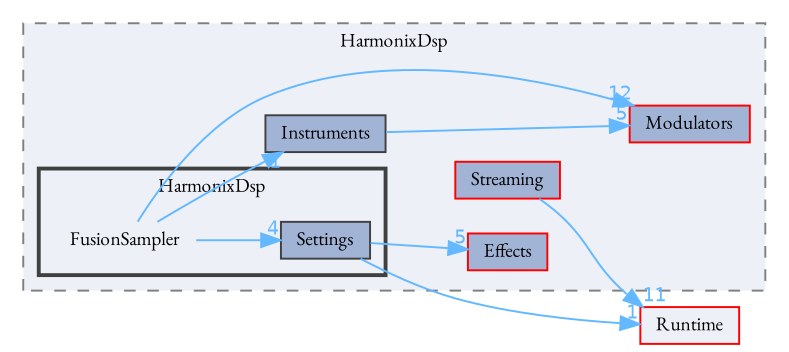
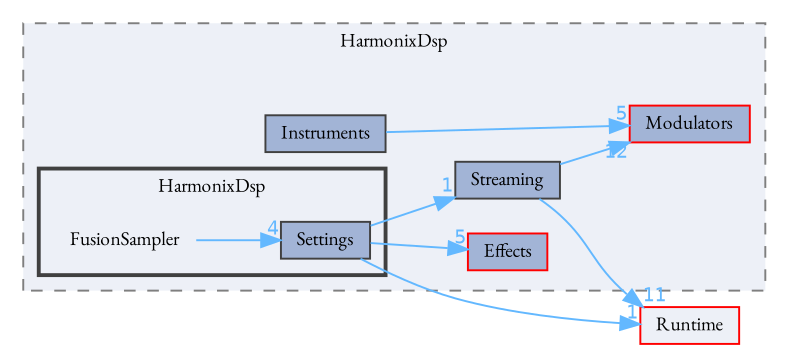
(349, 75) -> (585, 156)
(508, 180) -> (508, 180)
(211, 191) -> none
none -> (403, 215)
